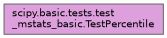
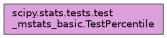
(84, 19) -> (84, 19)
